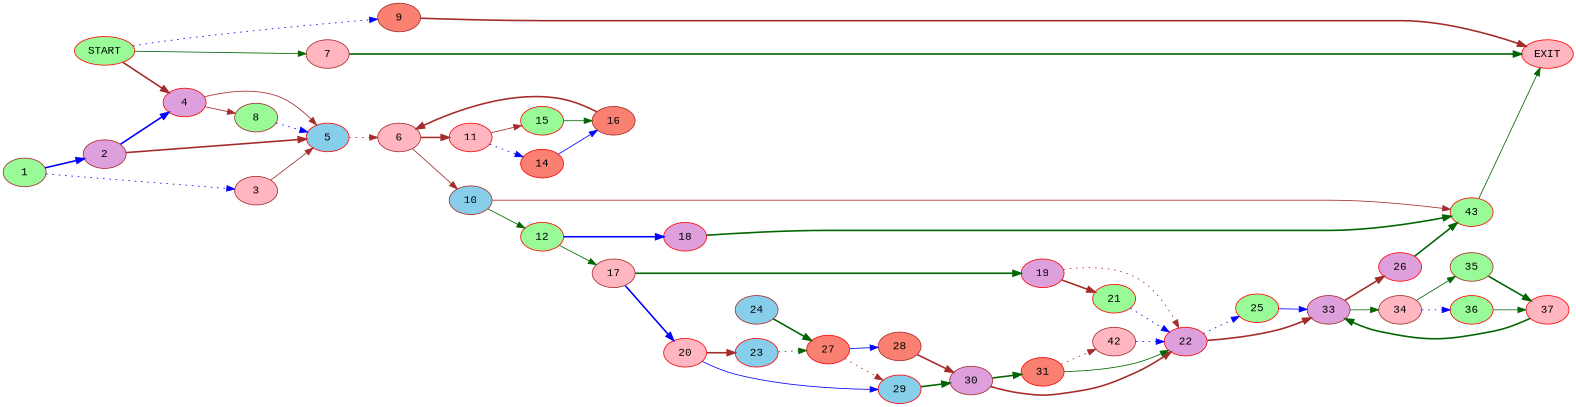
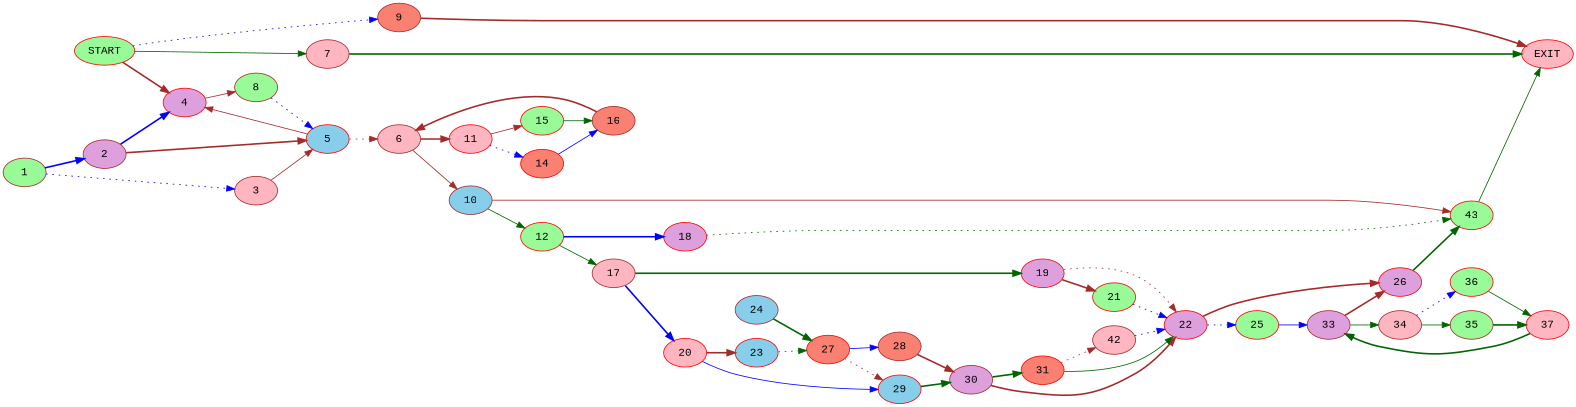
(261, 92) -> (260, 122)
(1075, 230) -> (1075, 230)
(1256, 334) -> (1285, 293)
